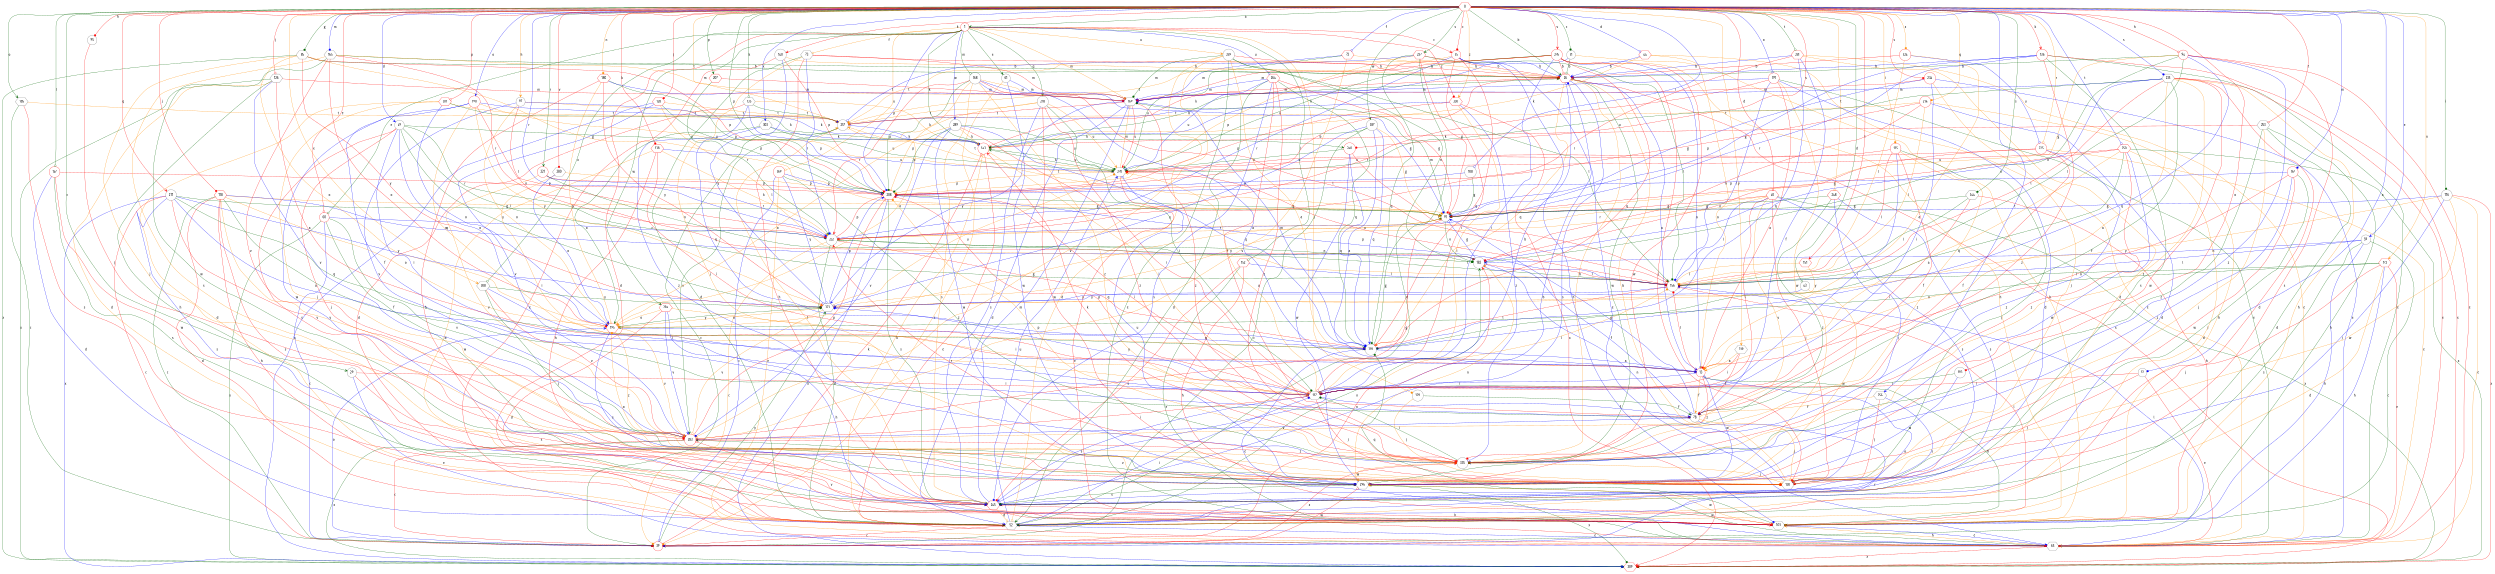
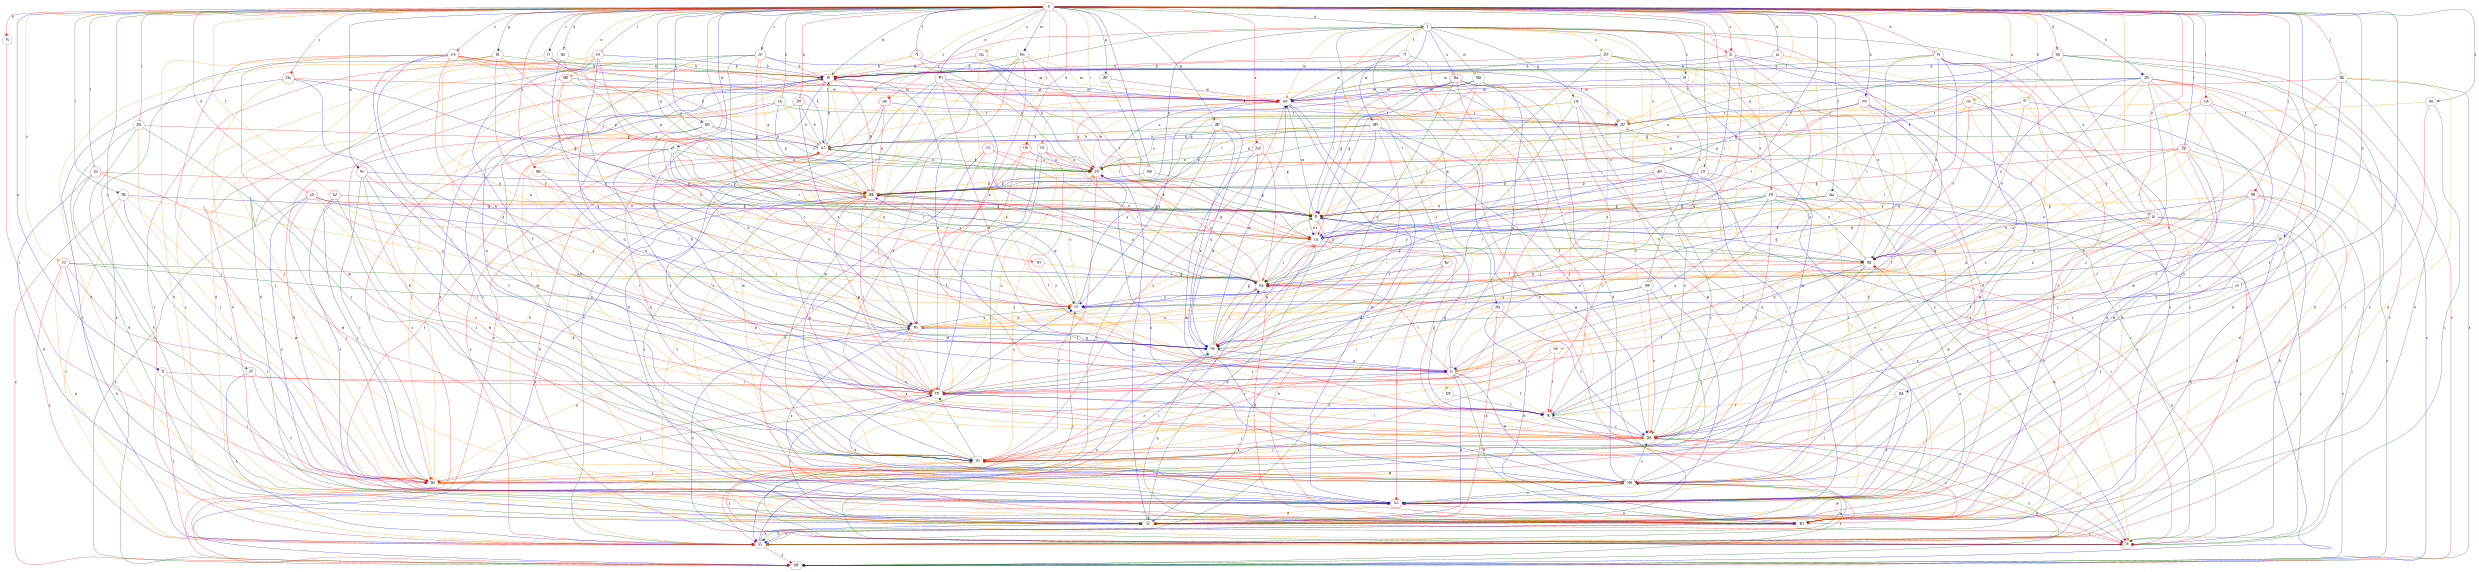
(1419, 55) -> (760, 55)
(1993, 72) -> (1040, 114)
(715, 78) -> (1105, 78)
(990, 139) -> (903, 166)
(1834, 195) -> (335, 195)
(1960, 373) -> none
(1016, 544) -> (1872, 489)
